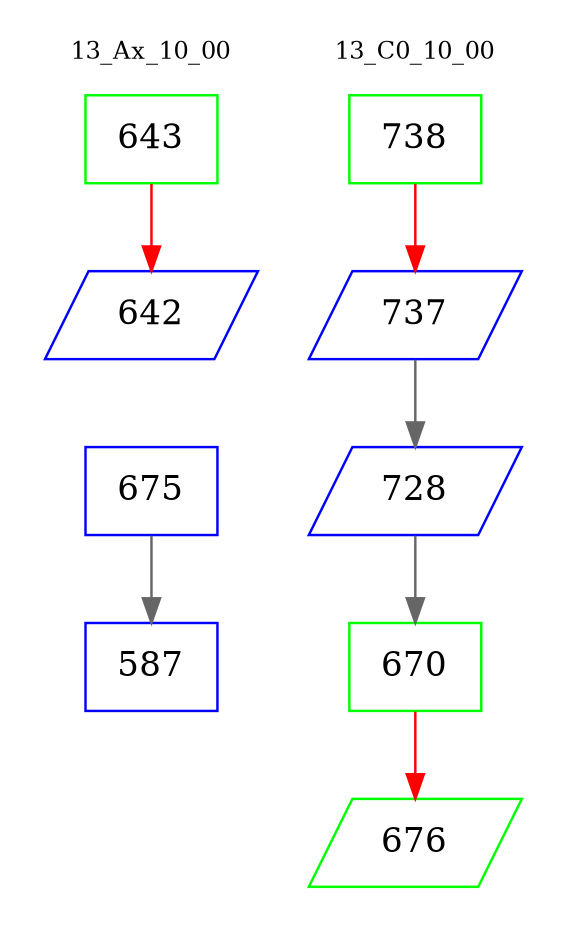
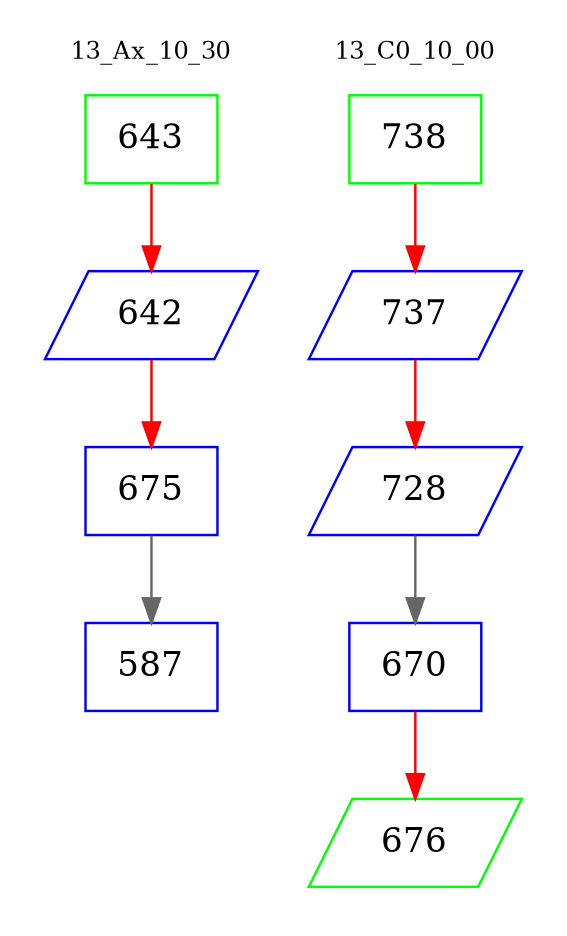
(151, 53) -> (151, 53)
none -> (151, 391)
(415, 391) -> (415, 391)
(415, 667) -> (415, 667)
